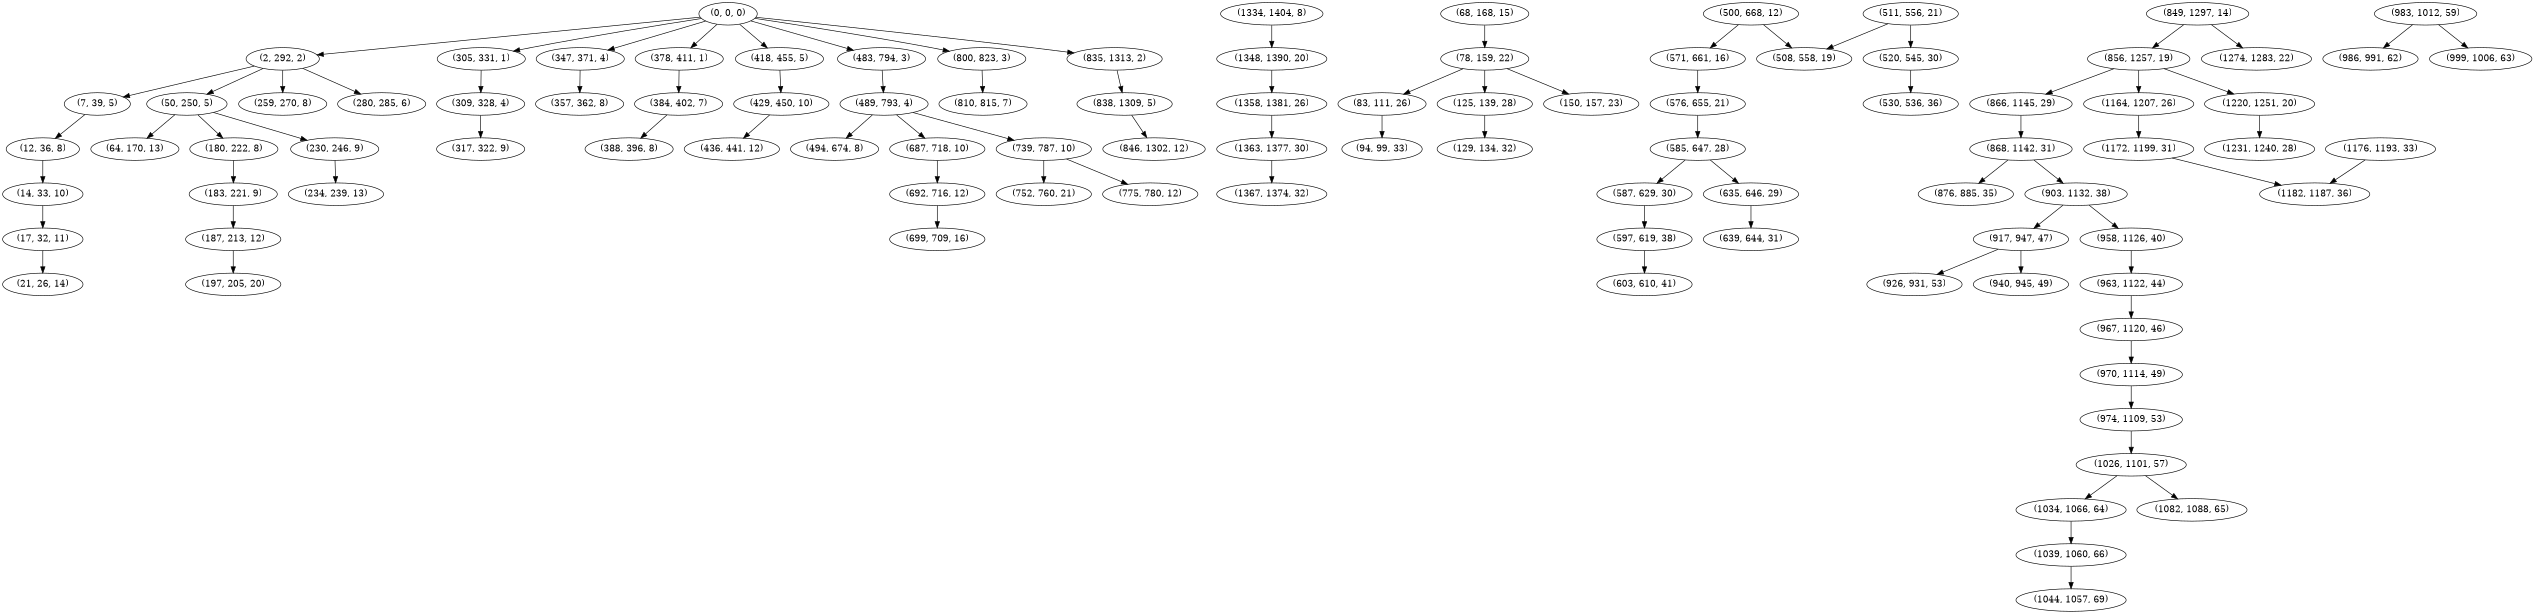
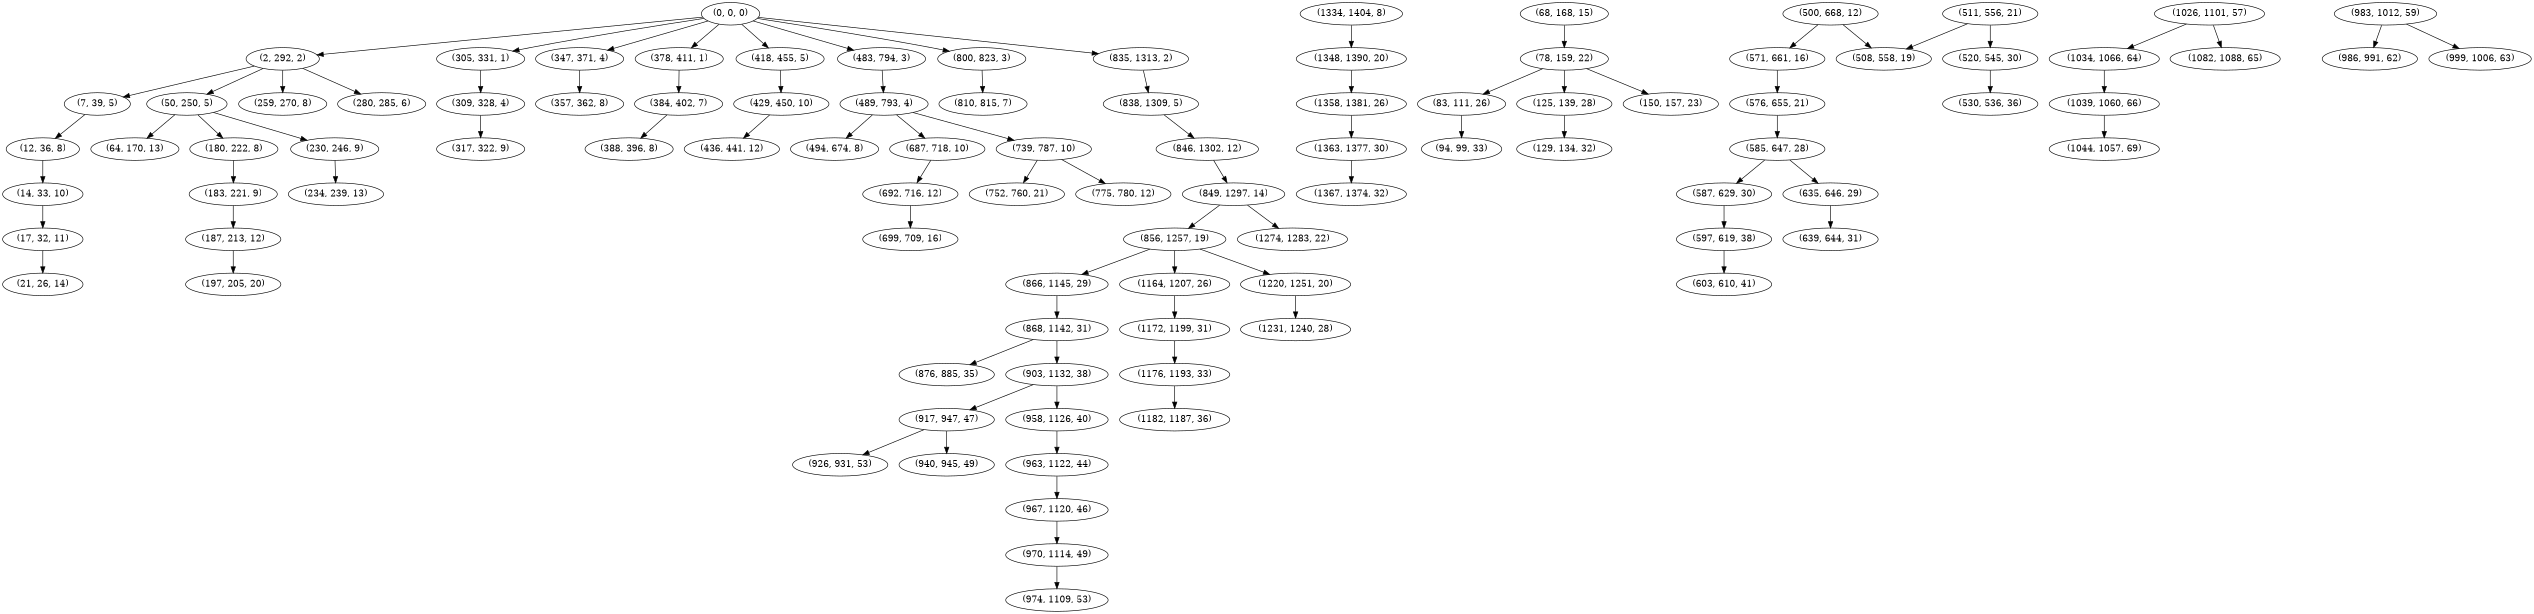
none -> (1219, 169)
(2224, 171) -> (1175, 349)
(2131, 439) -> none
